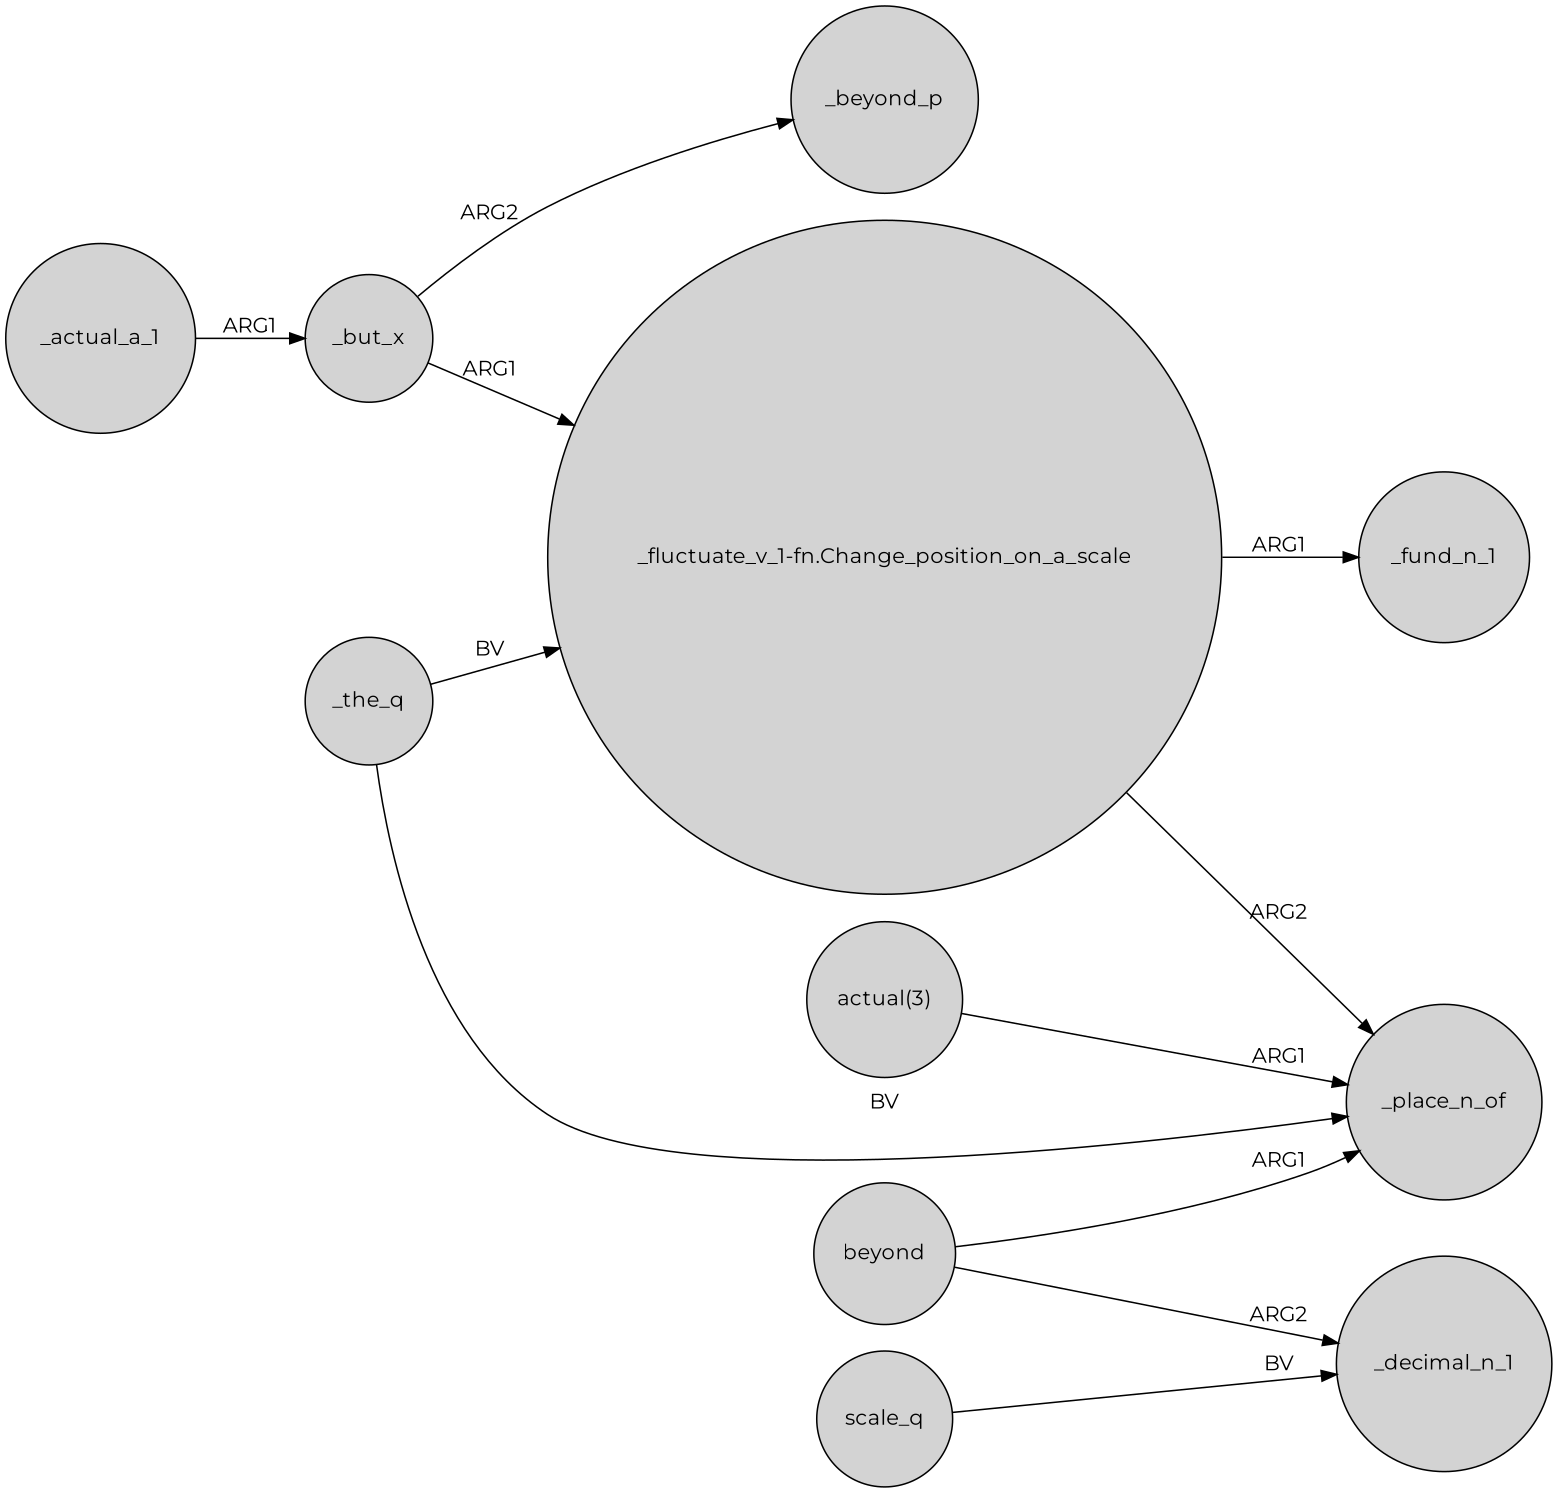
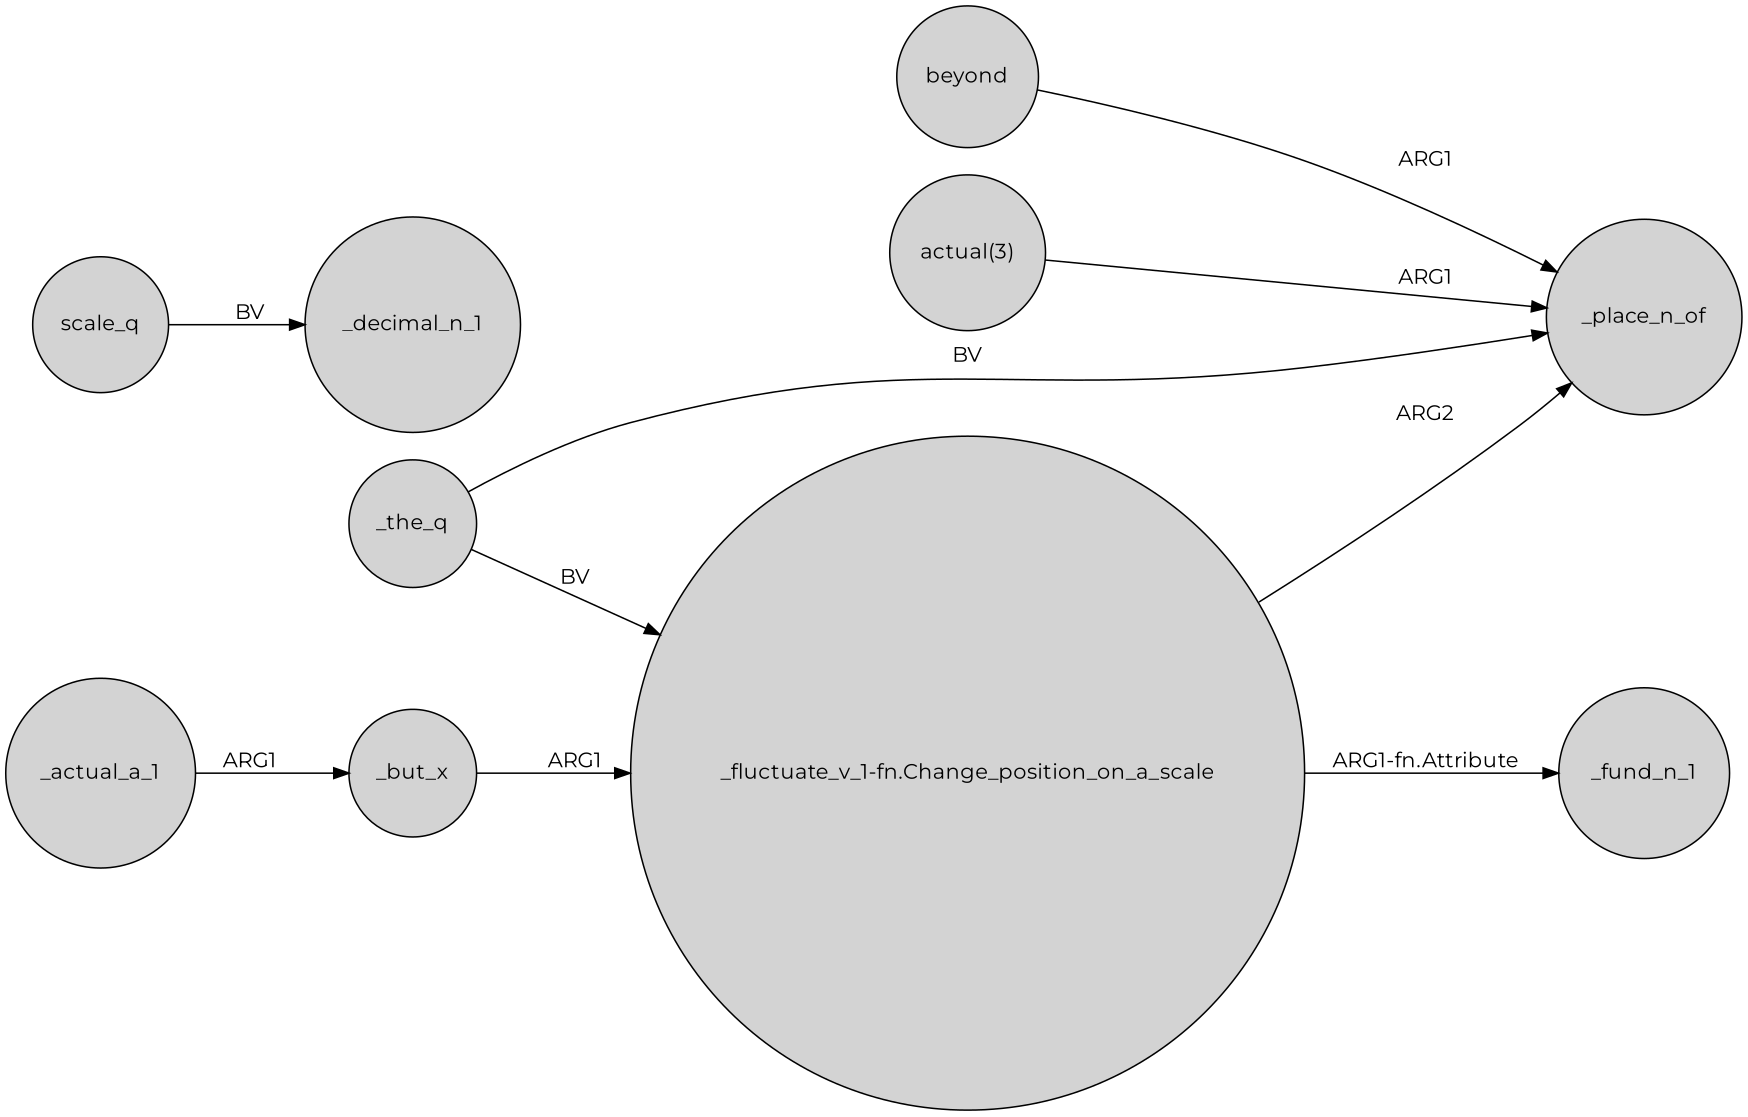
(885, 100) -> none
(1279, 546) -> (1426, 762)
(1139, 1304) -> none
